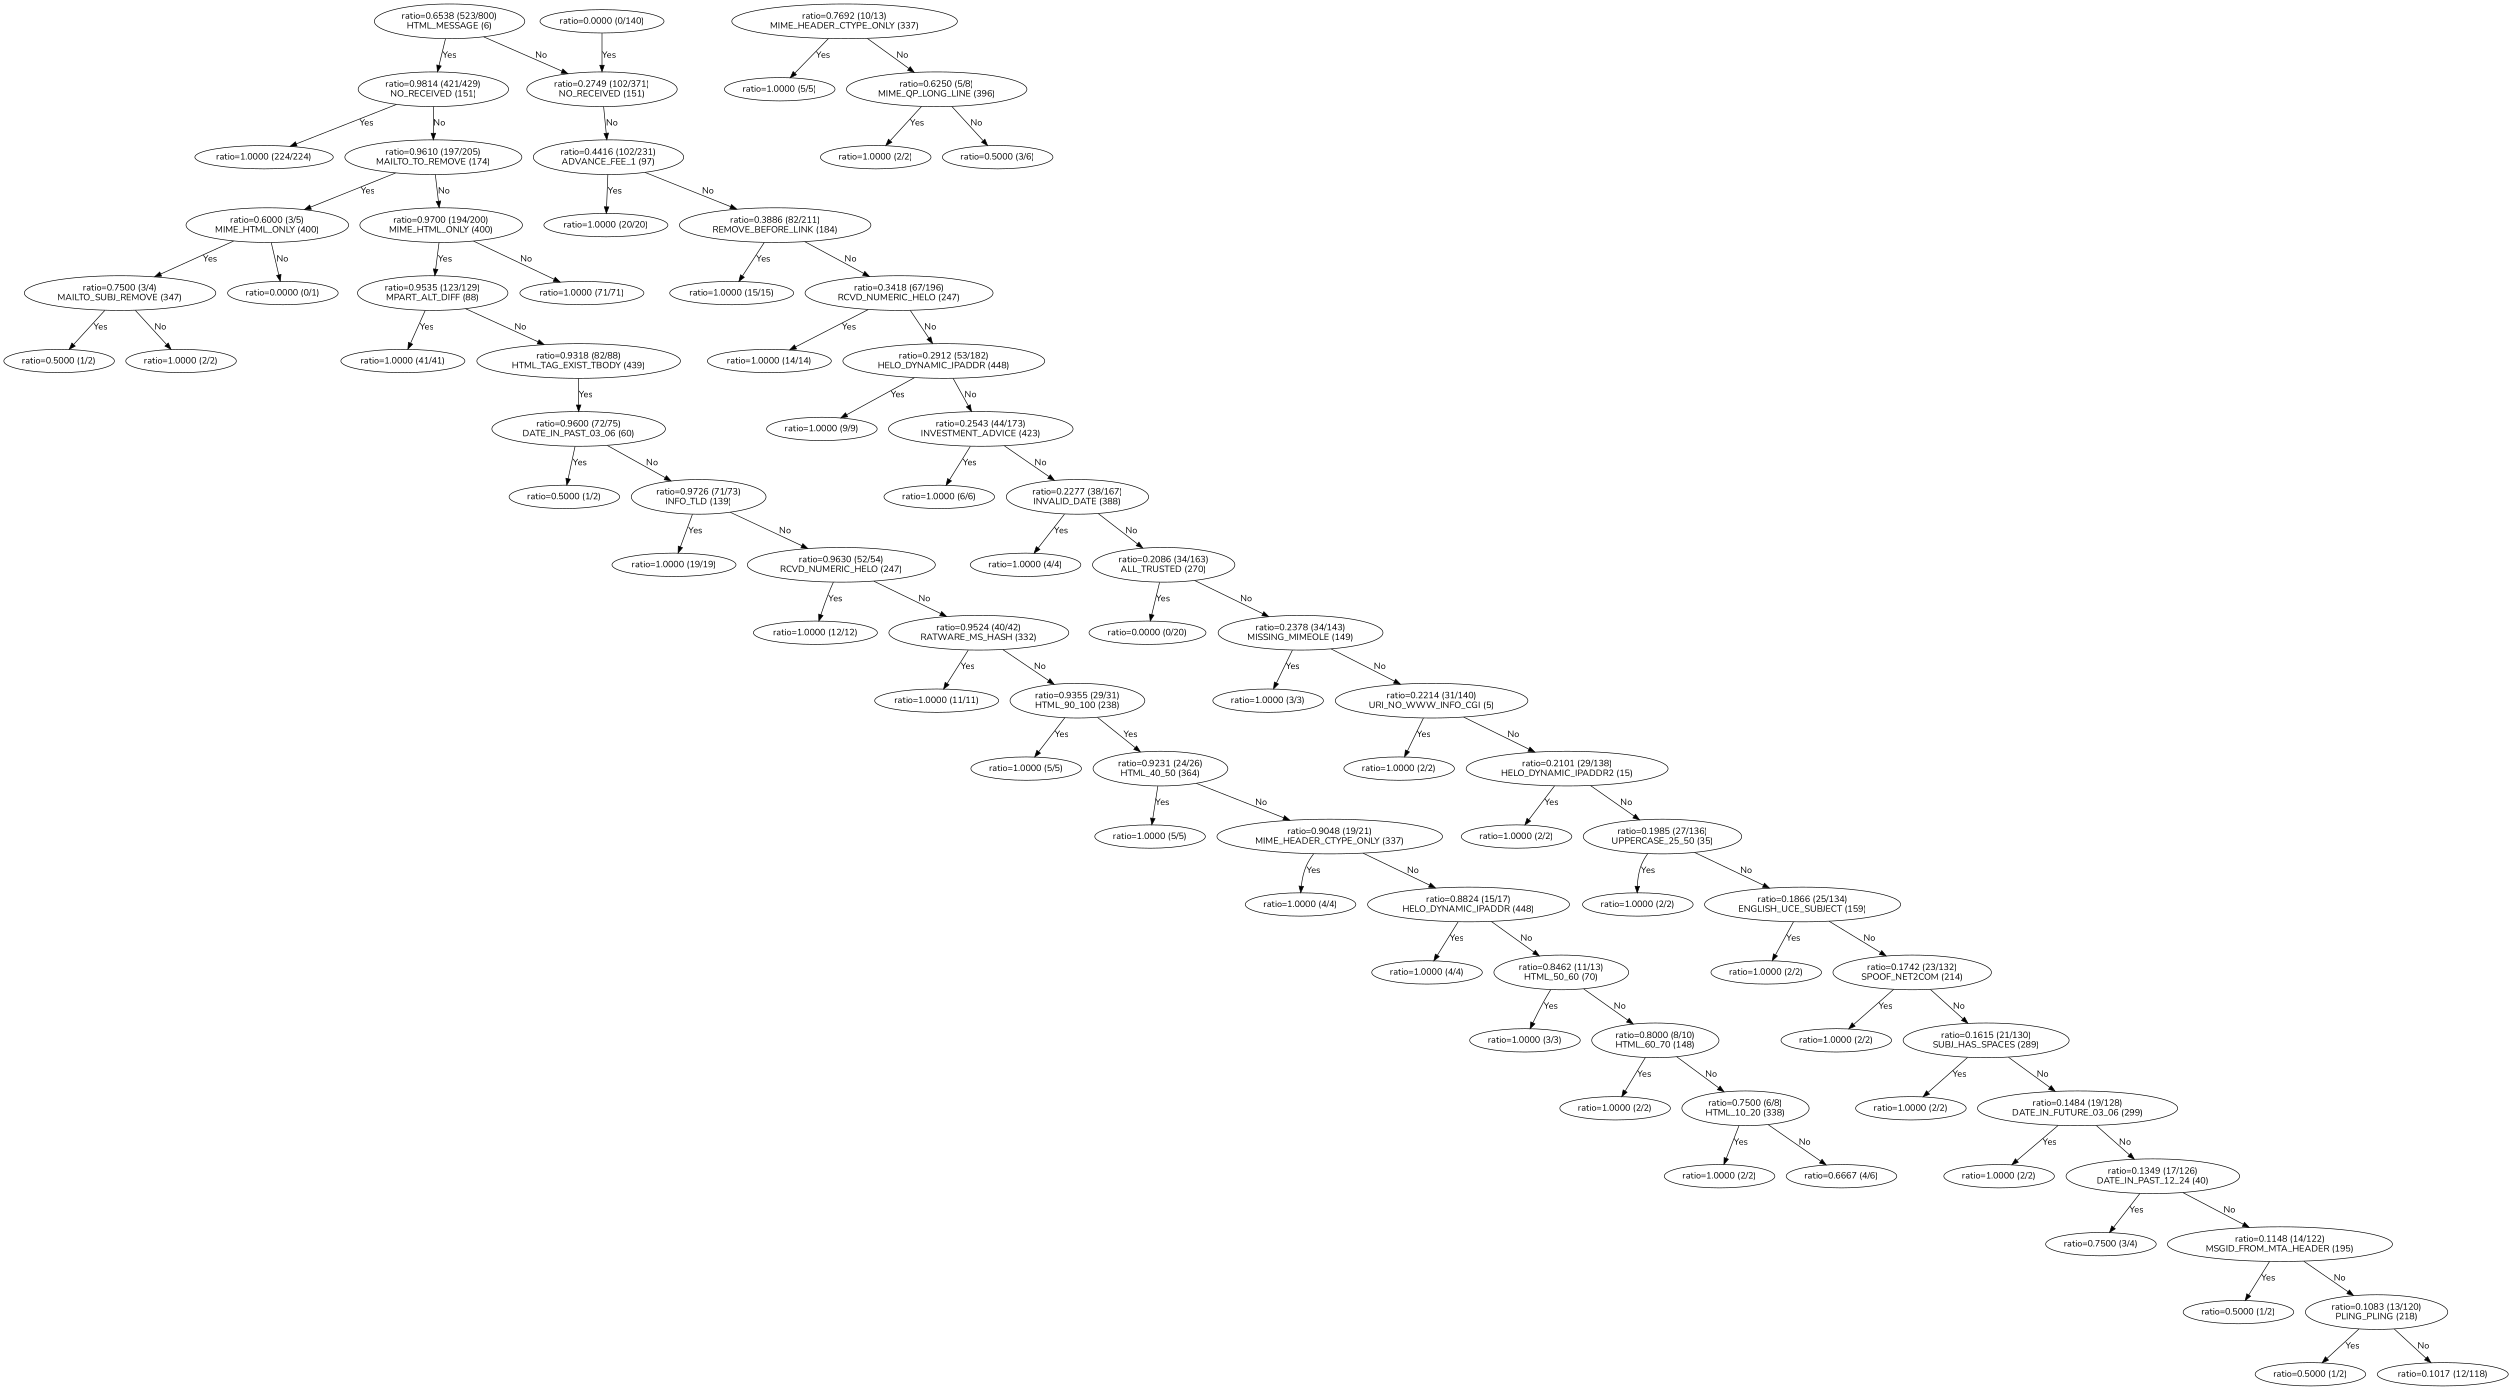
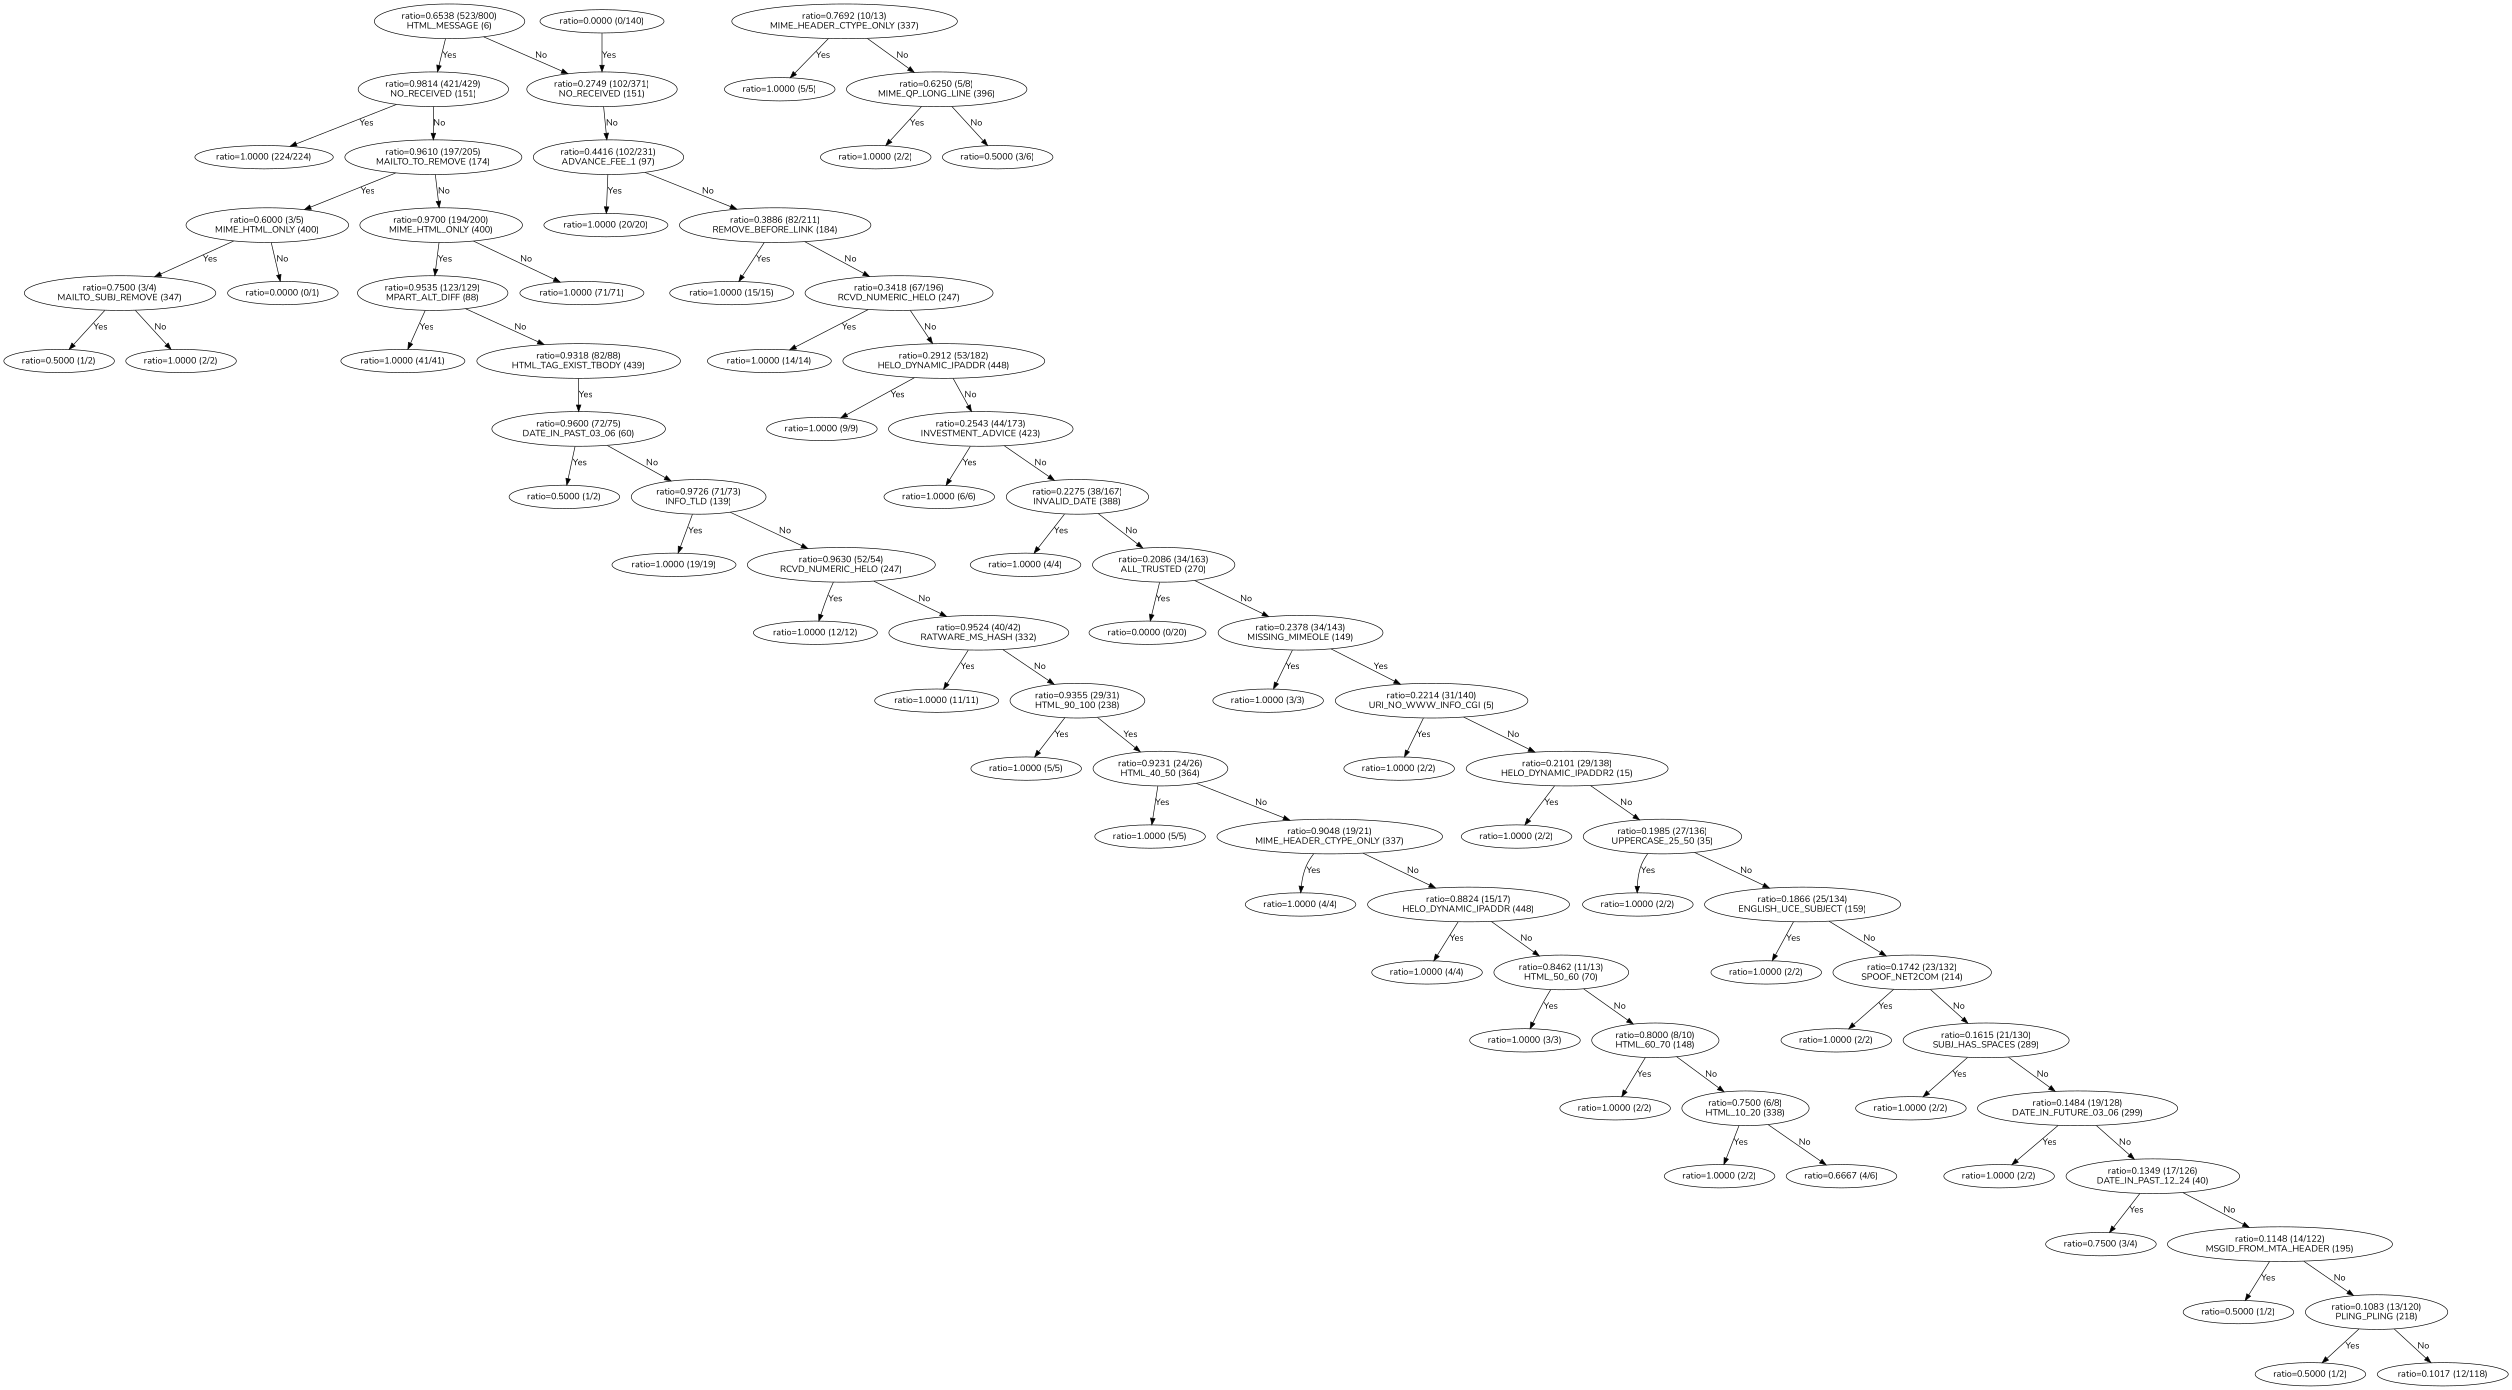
(1077, 497) -> (1077, 497)
(1380, 667) -> (1381, 667)
